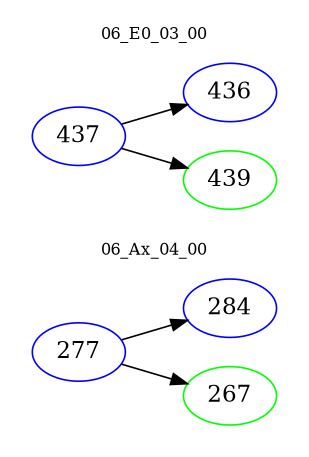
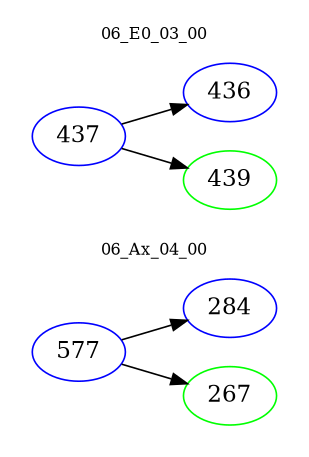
(79, 352) -> (79, 352)
